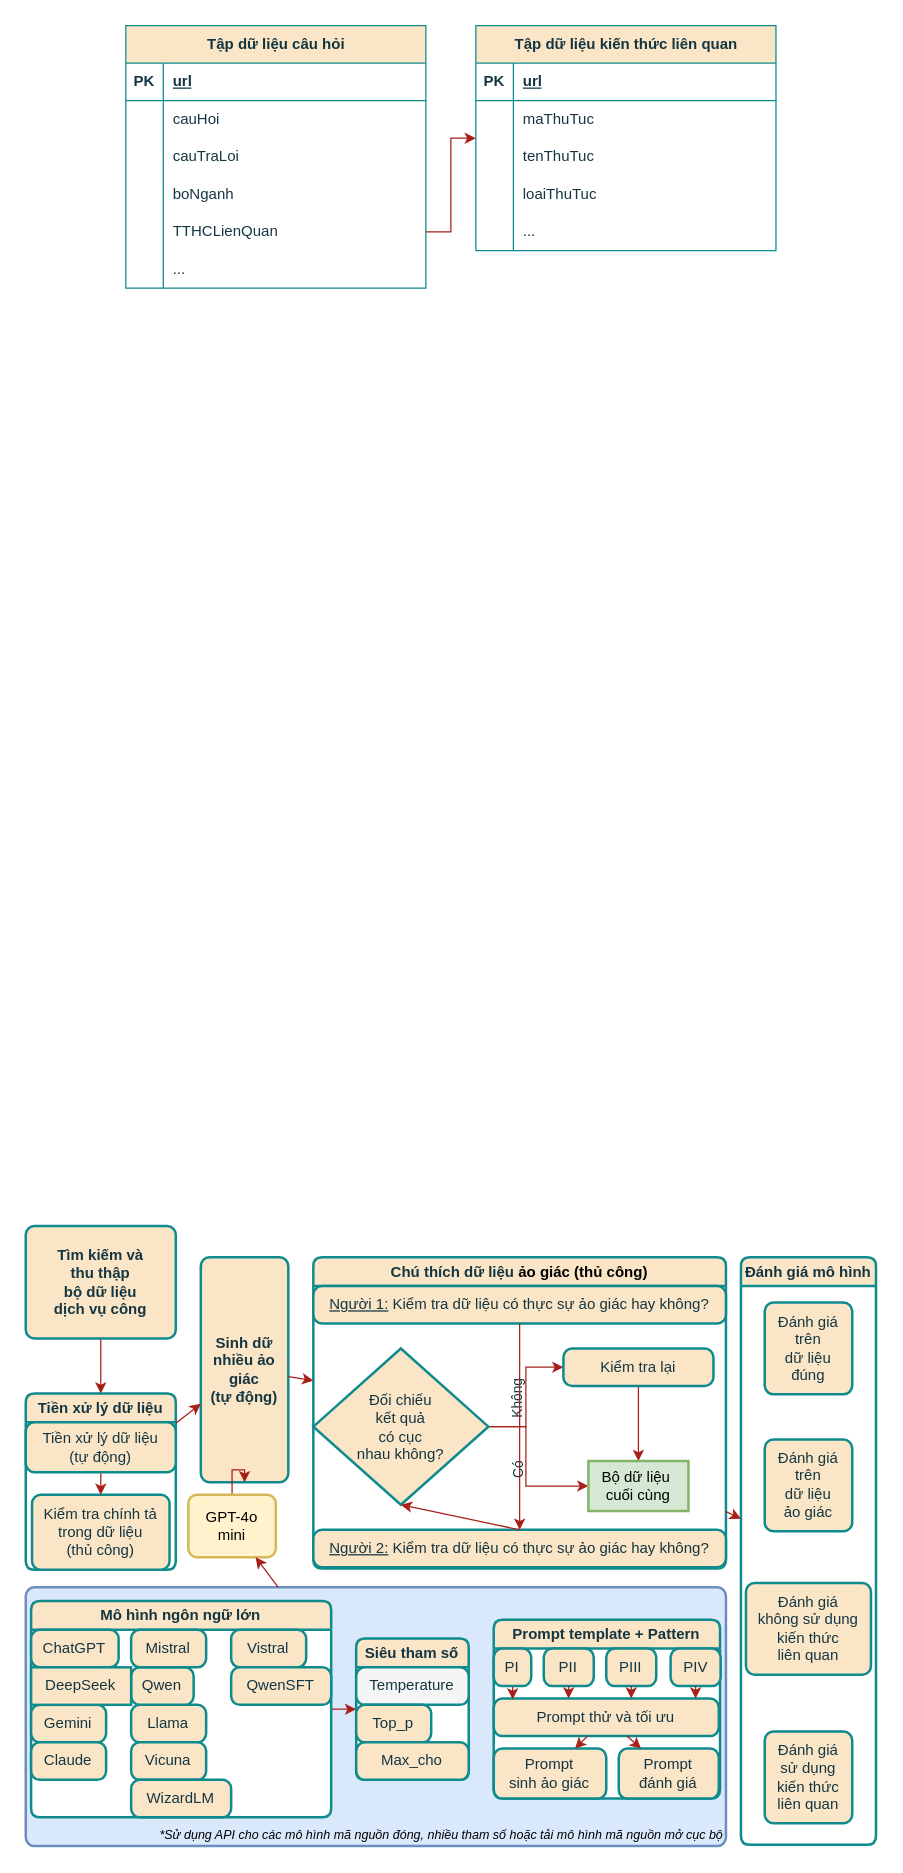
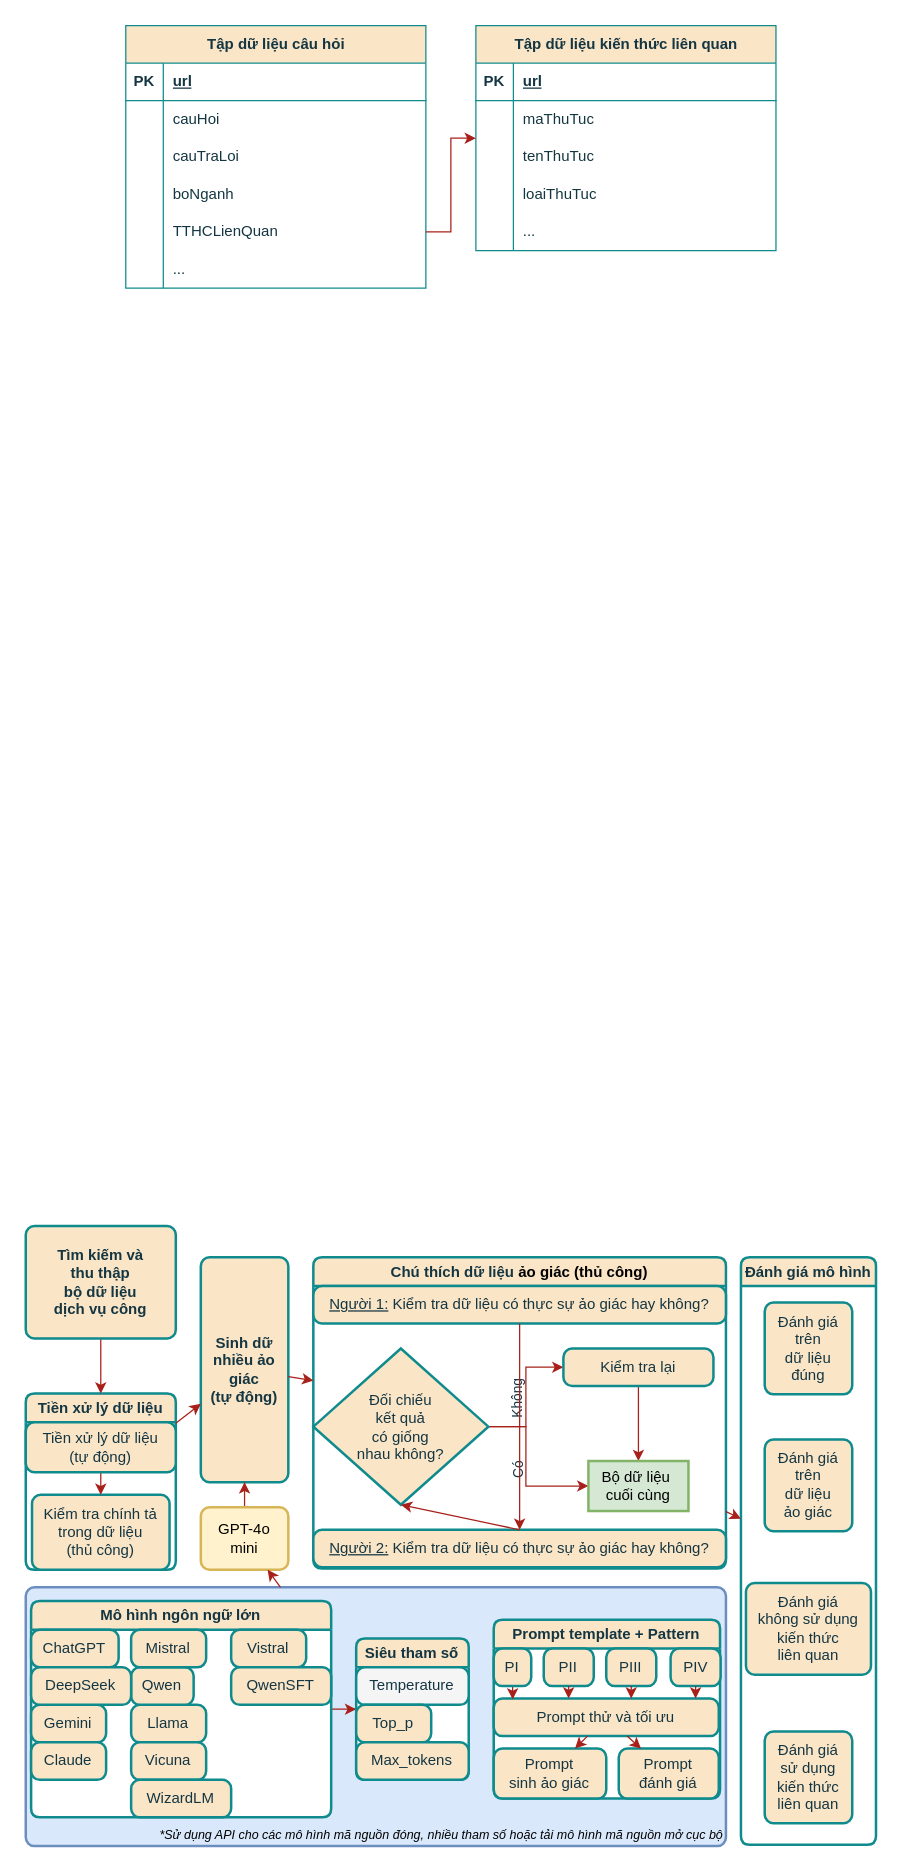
(401, 1427) -> (401, 1427)
(232, 1526) -> (244, 1538)
(81, 1686) -> (81, 1686)
(412, 1761) -> (412, 1761)
